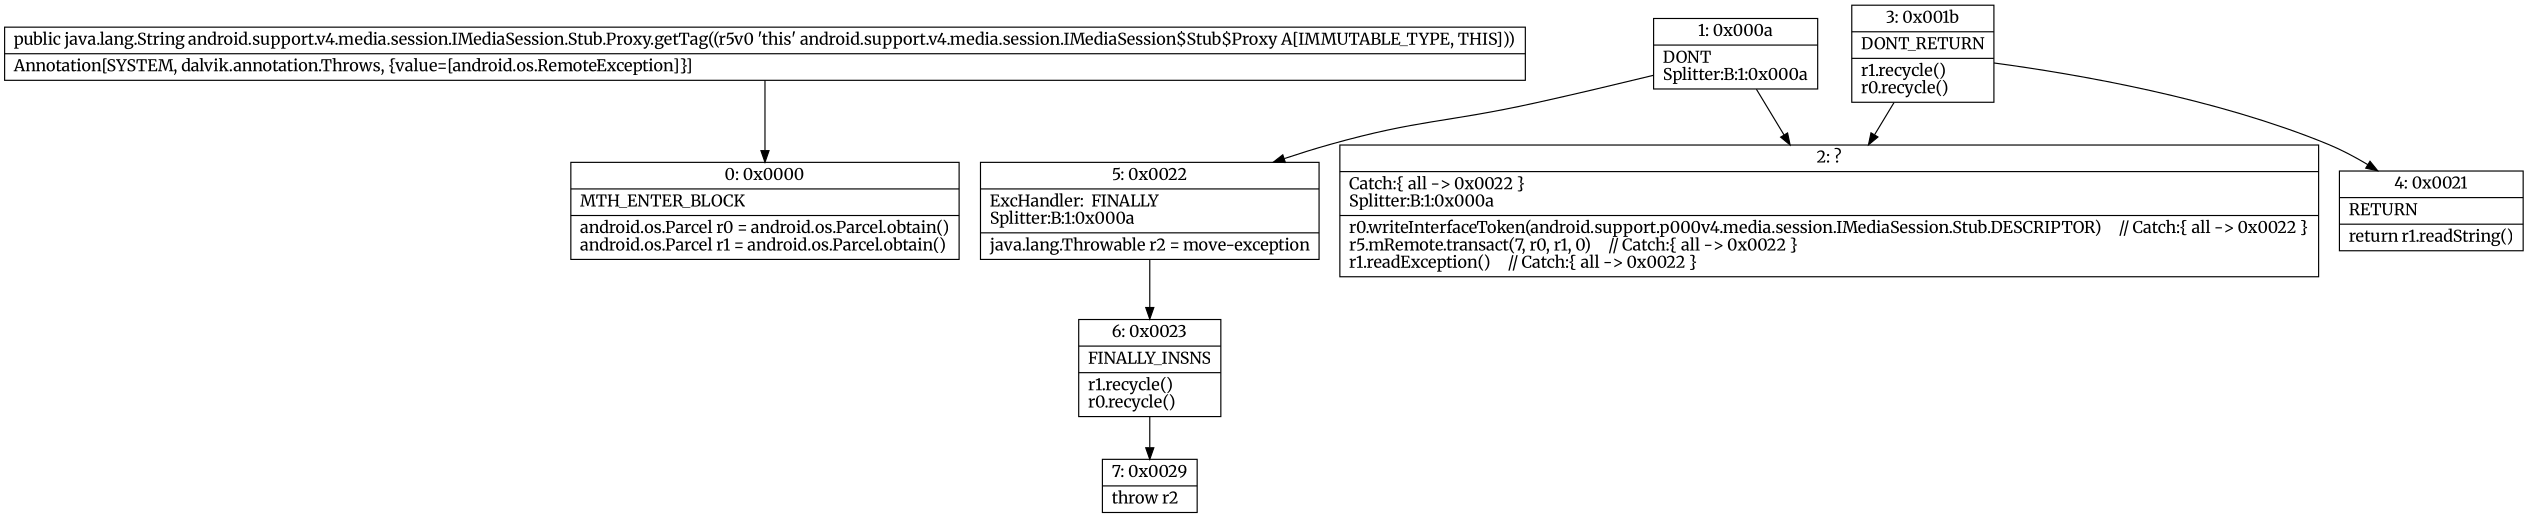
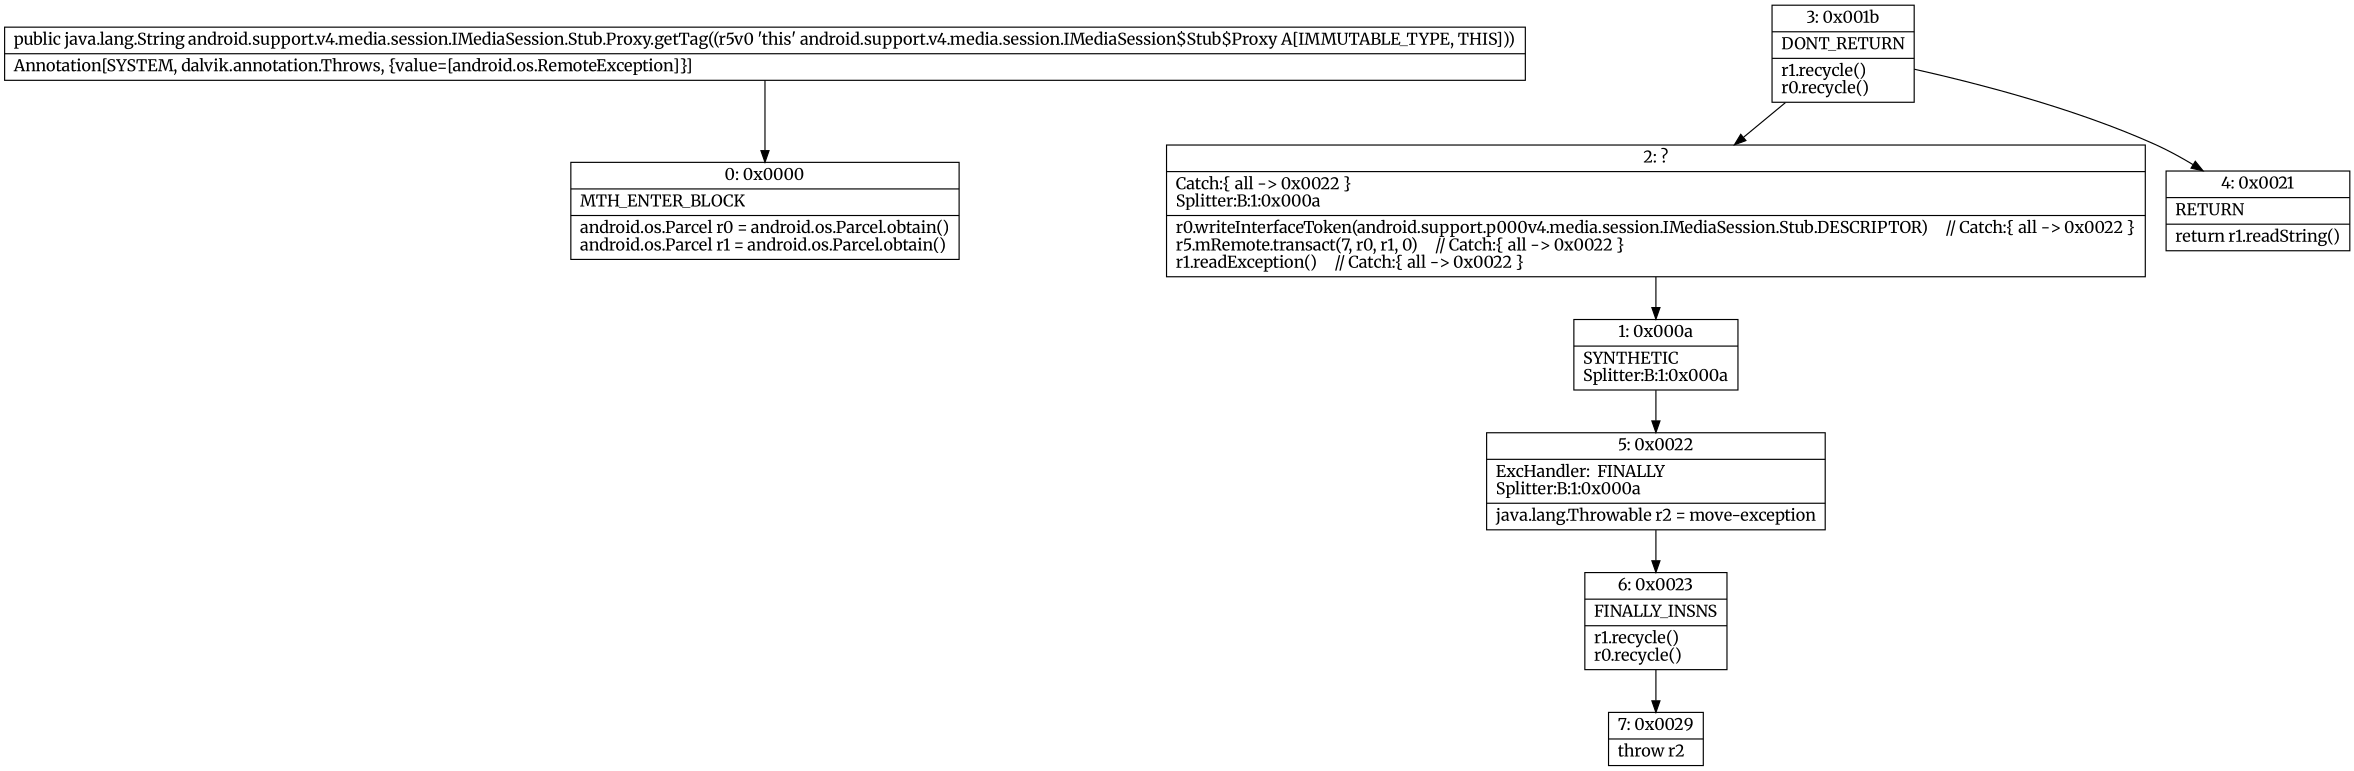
(1688, 58) -> (1631, 359)
(1770, 112) -> (1656, 292)
